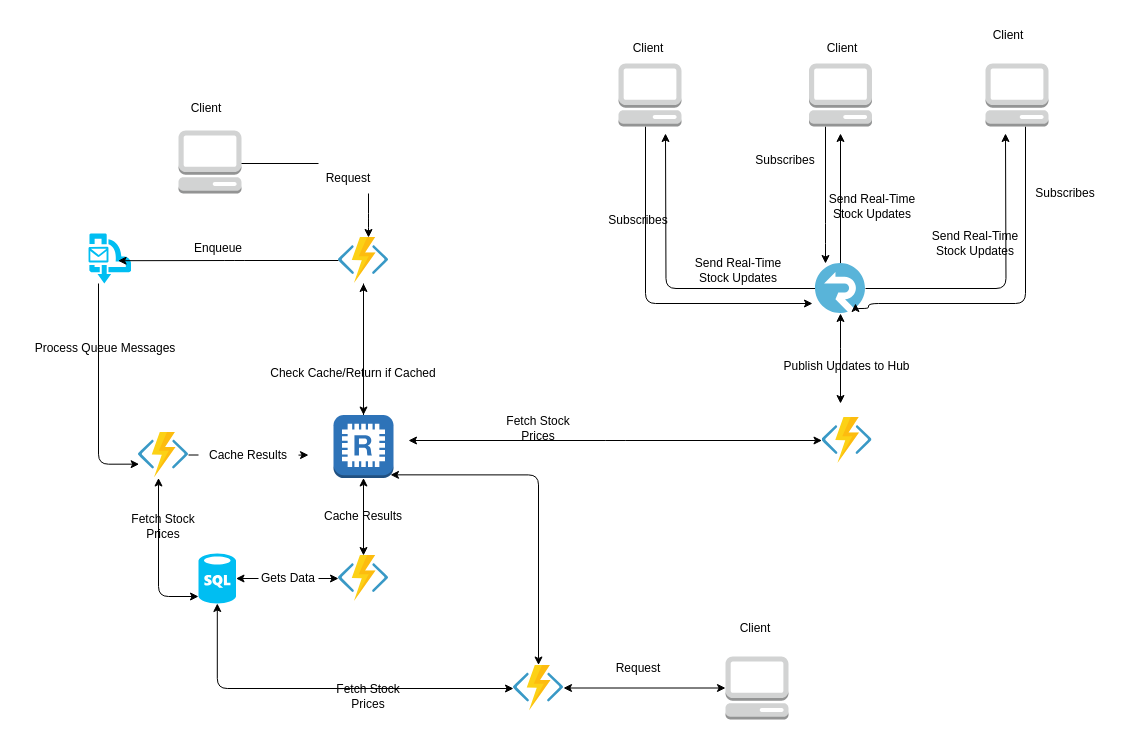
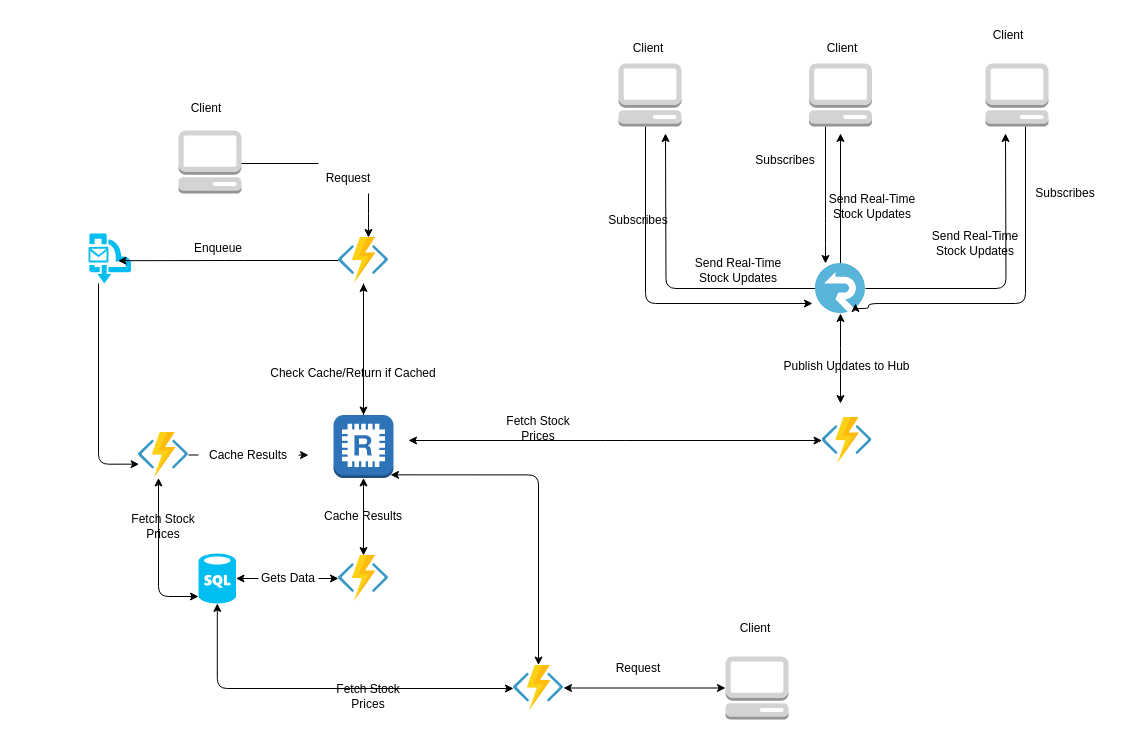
(105, 349) -> none
